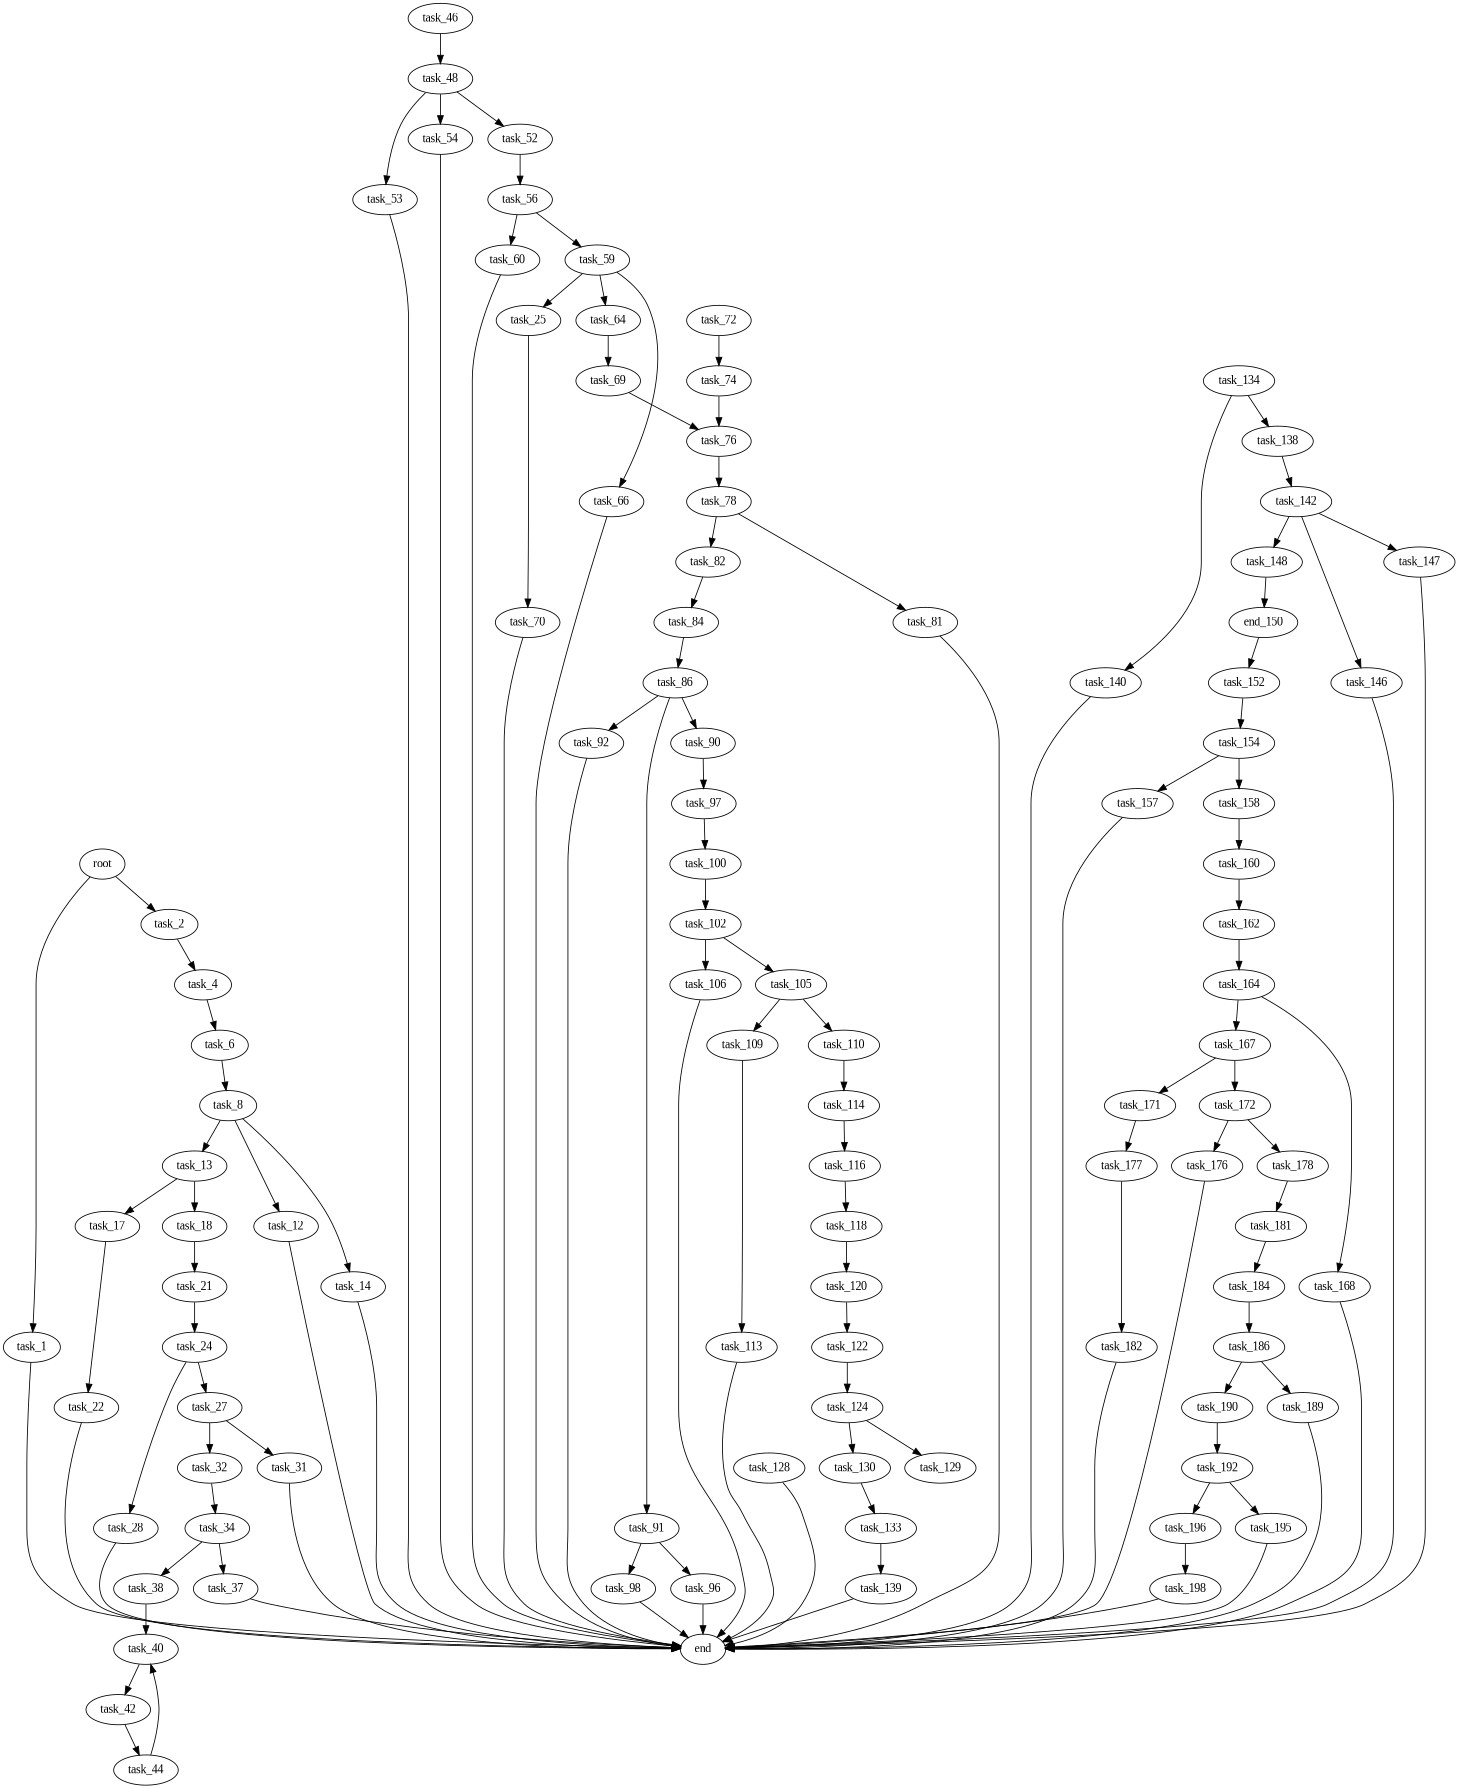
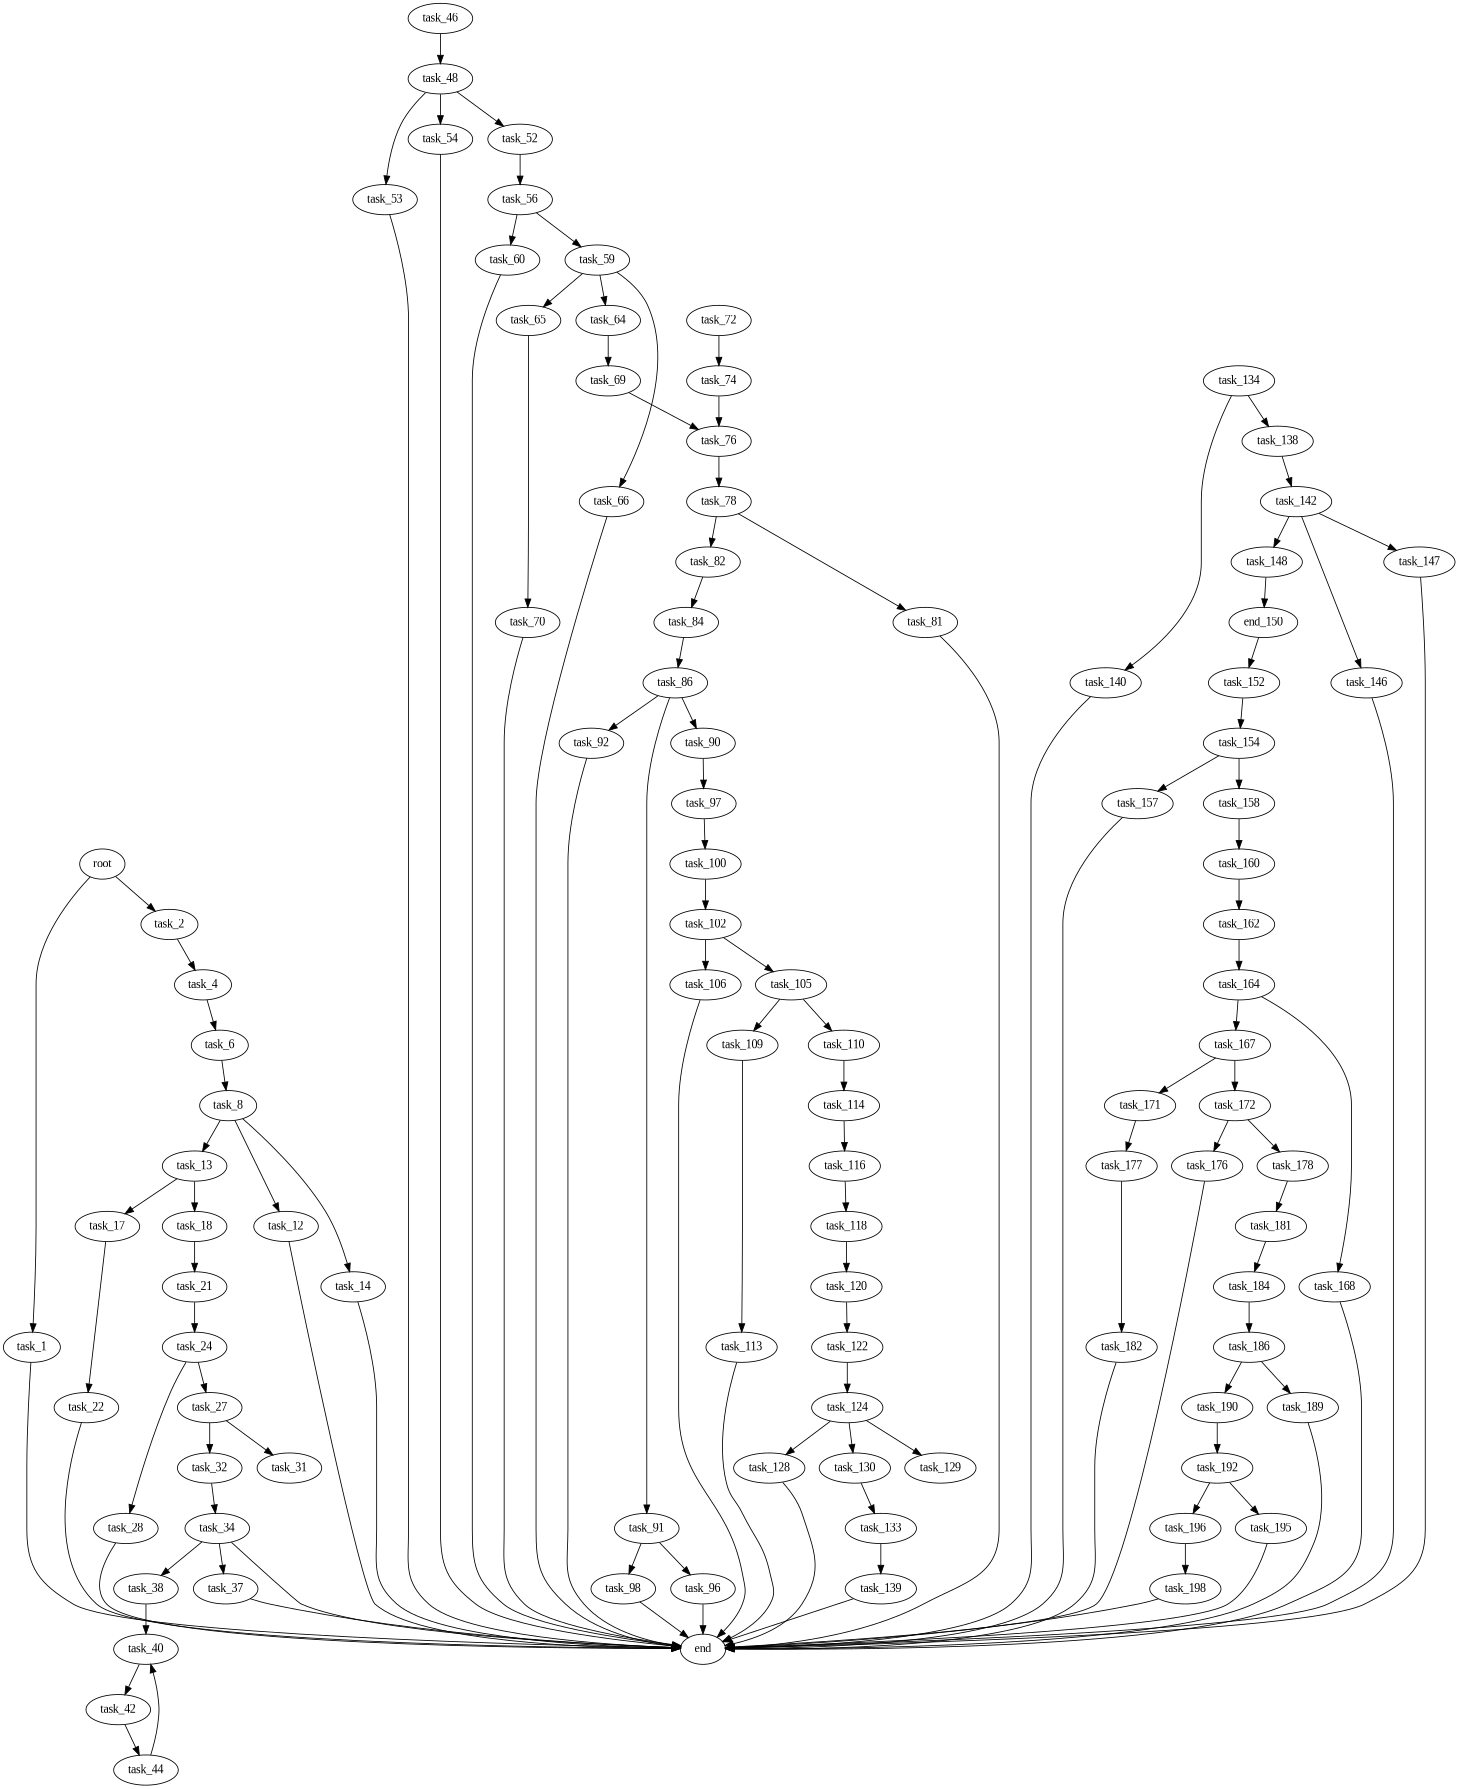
(528, 320) -> (528, 320)
none -> (812, 1435)
(434, 1635) -> (439, 1631)
